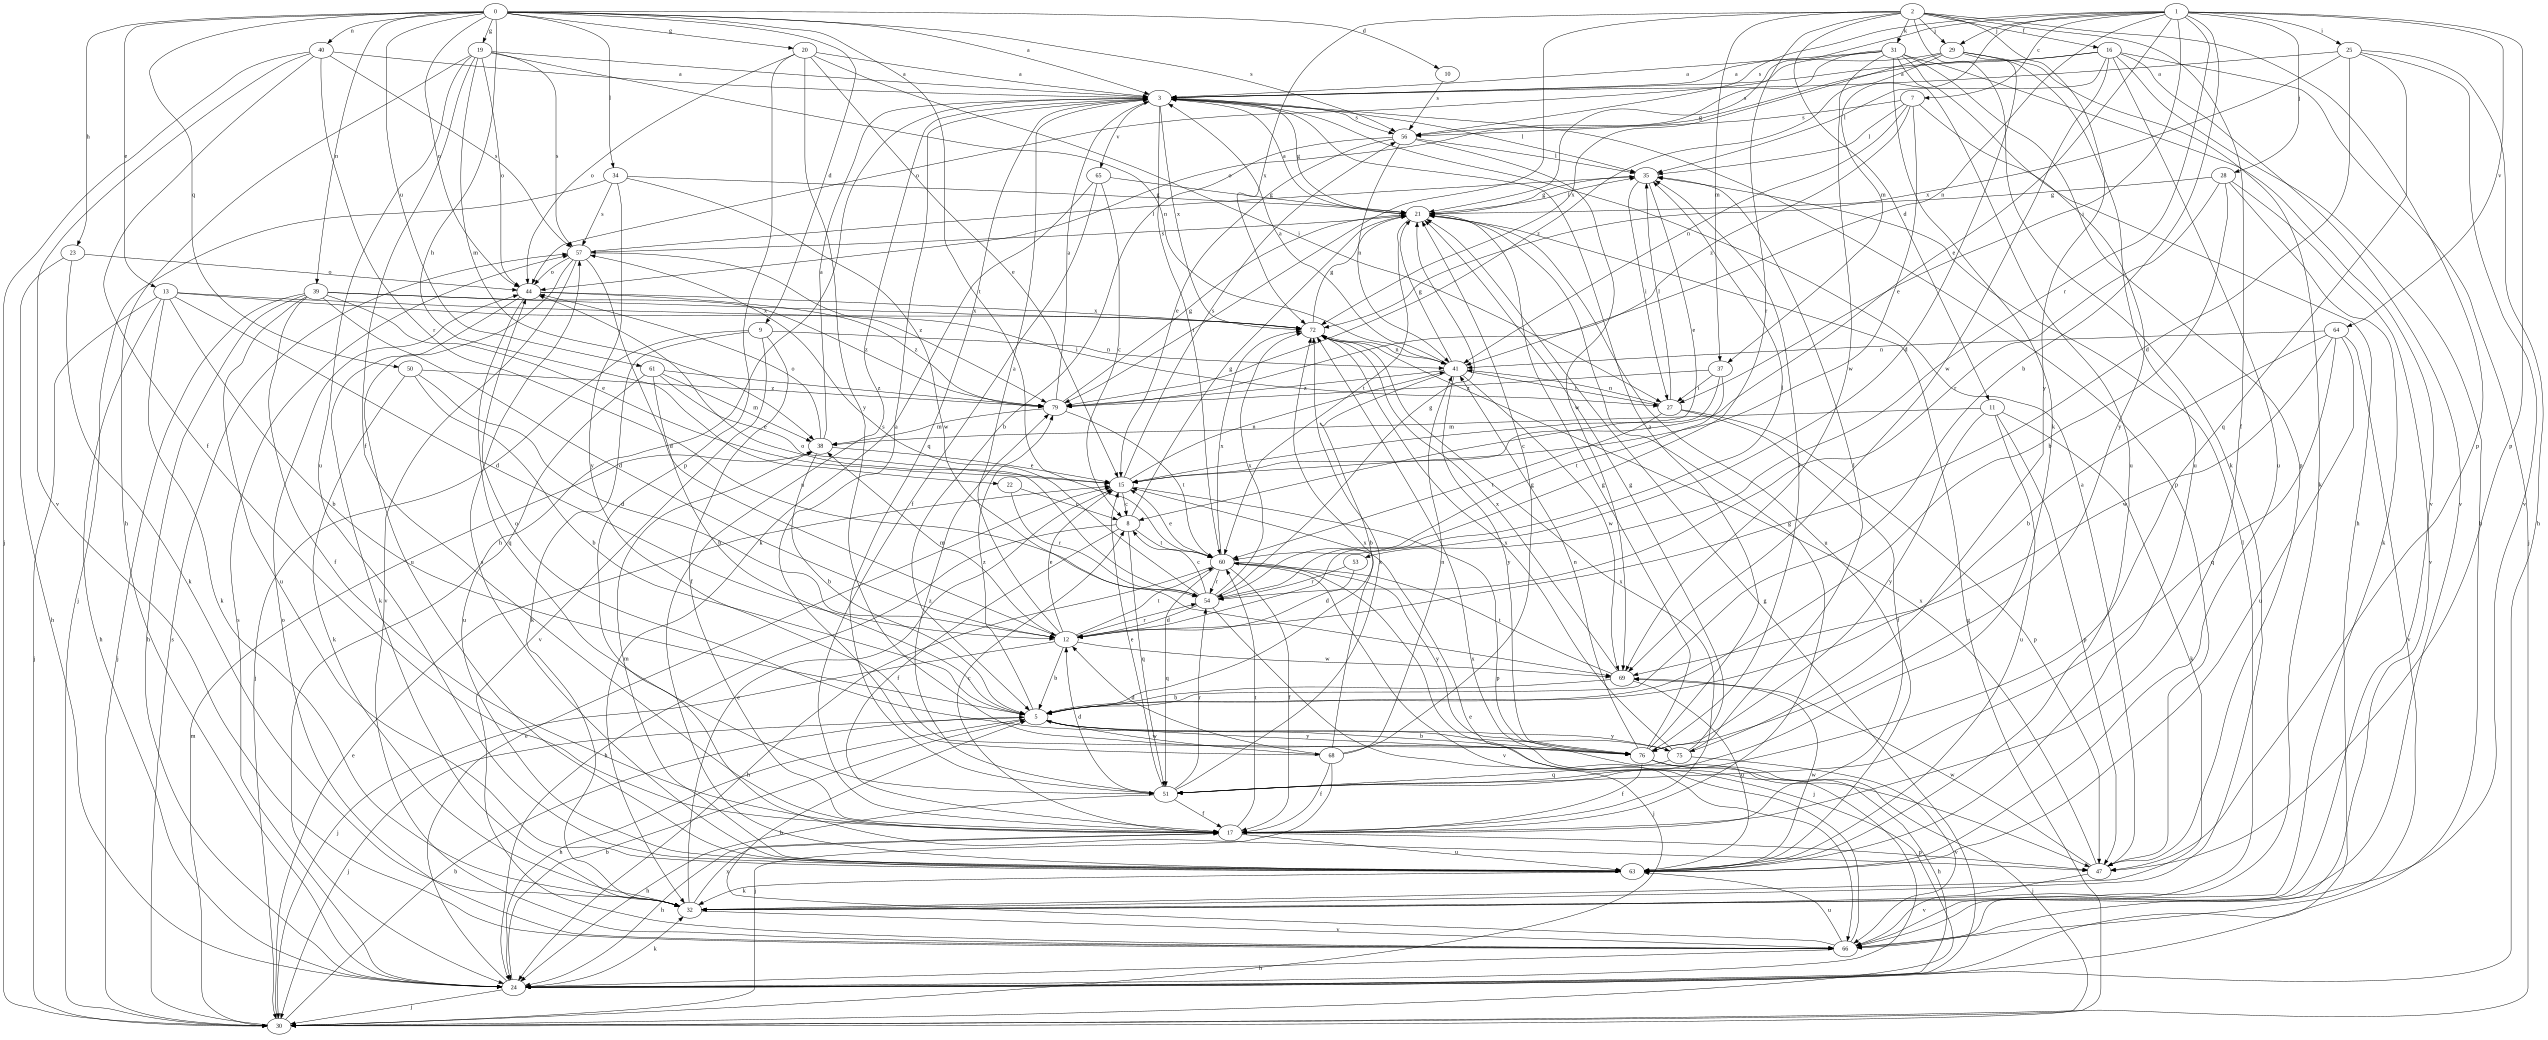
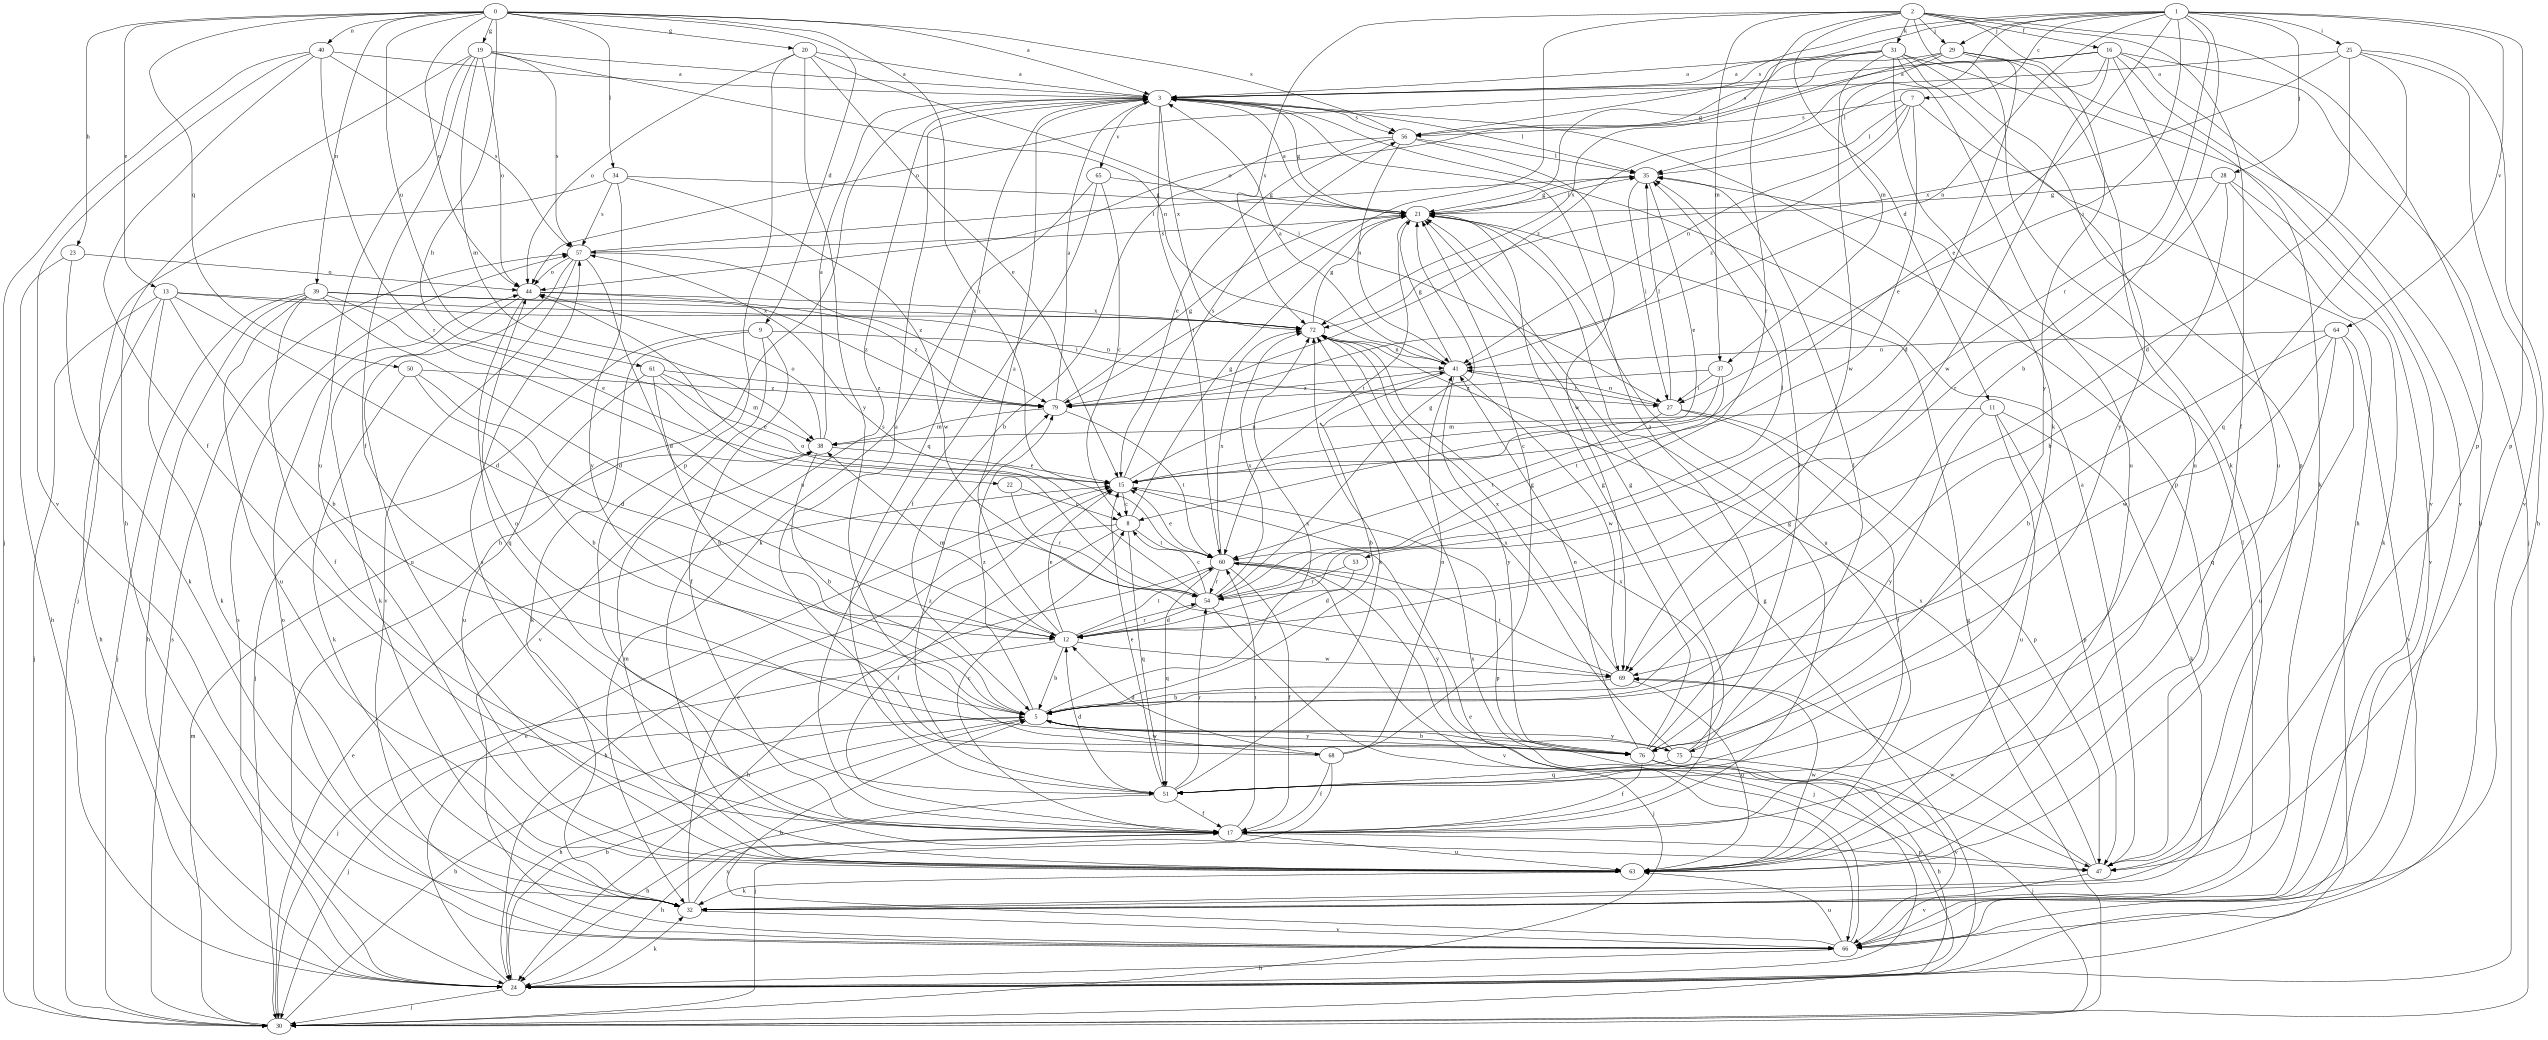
(1448, 74) -> none
(1357, 539) -> (1281, 600)
